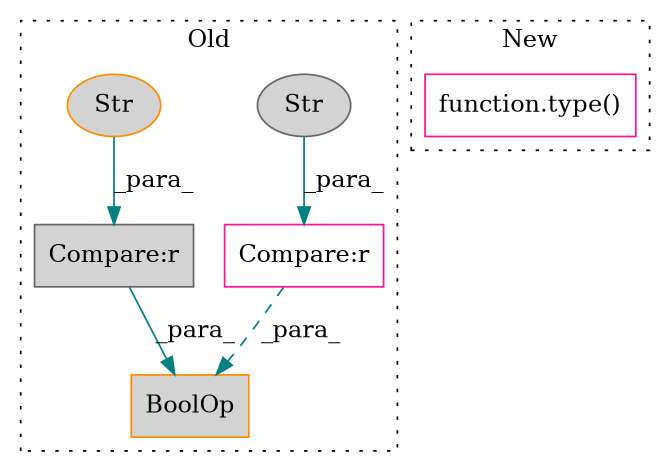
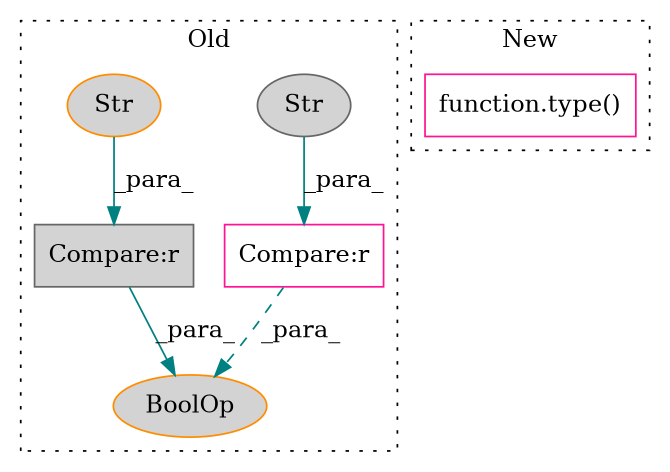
(190, 406) -> (190, 406)
